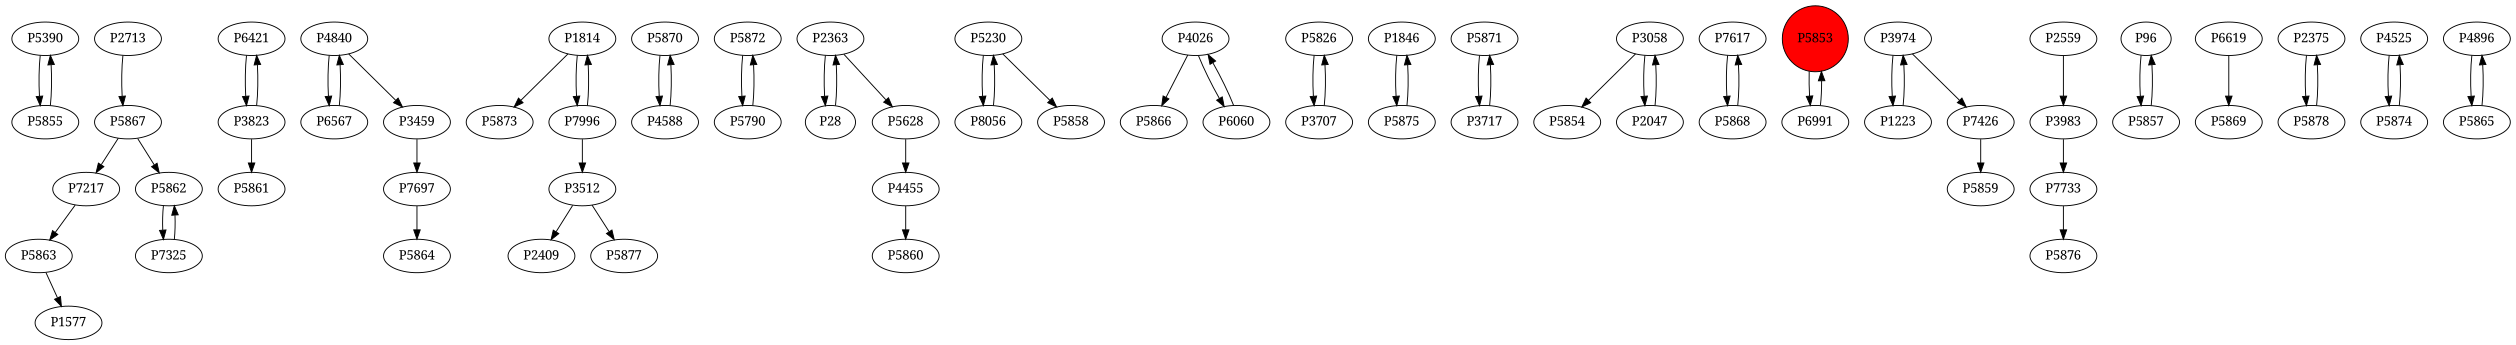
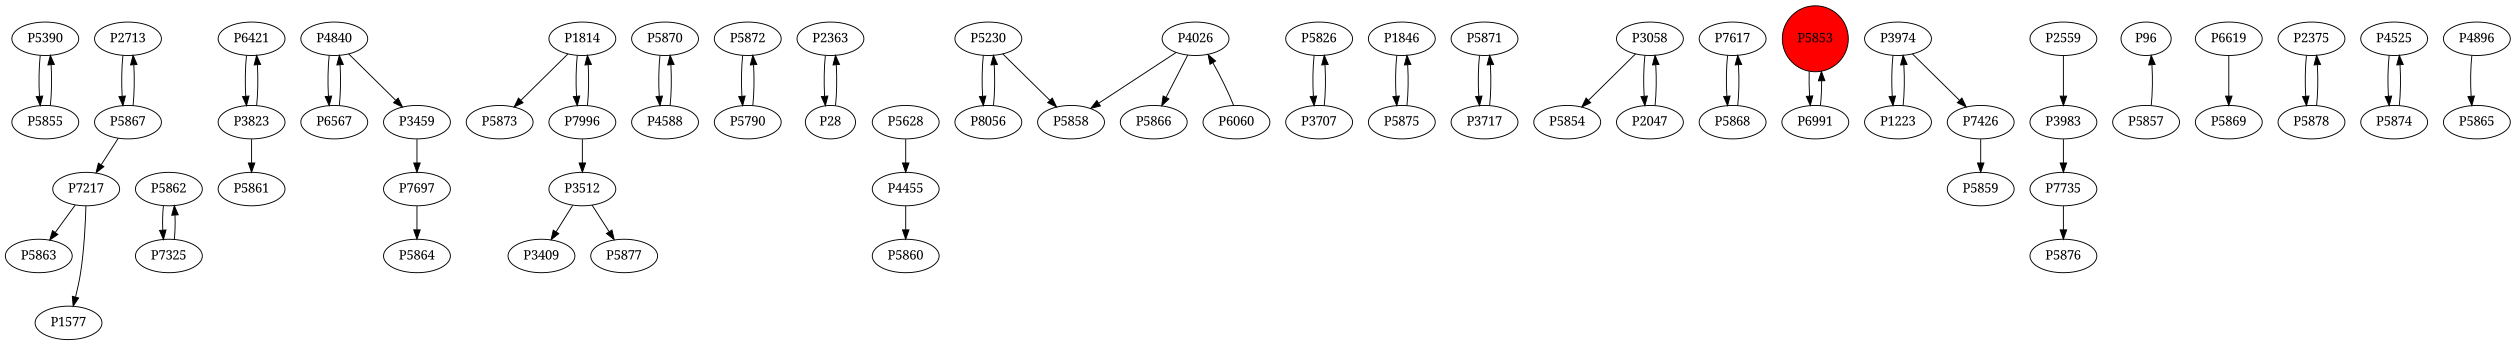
(2140, 76) -> none
(865, 77) -> none
(1208, 77) -> (1137, 78)
(2483, 85) -> none
(146, 152) -> (134, 85)
(2063, 189) -> (2063, 189)
(541, 256) -> (541, 256)
(52, 285) -> (83, 252)
